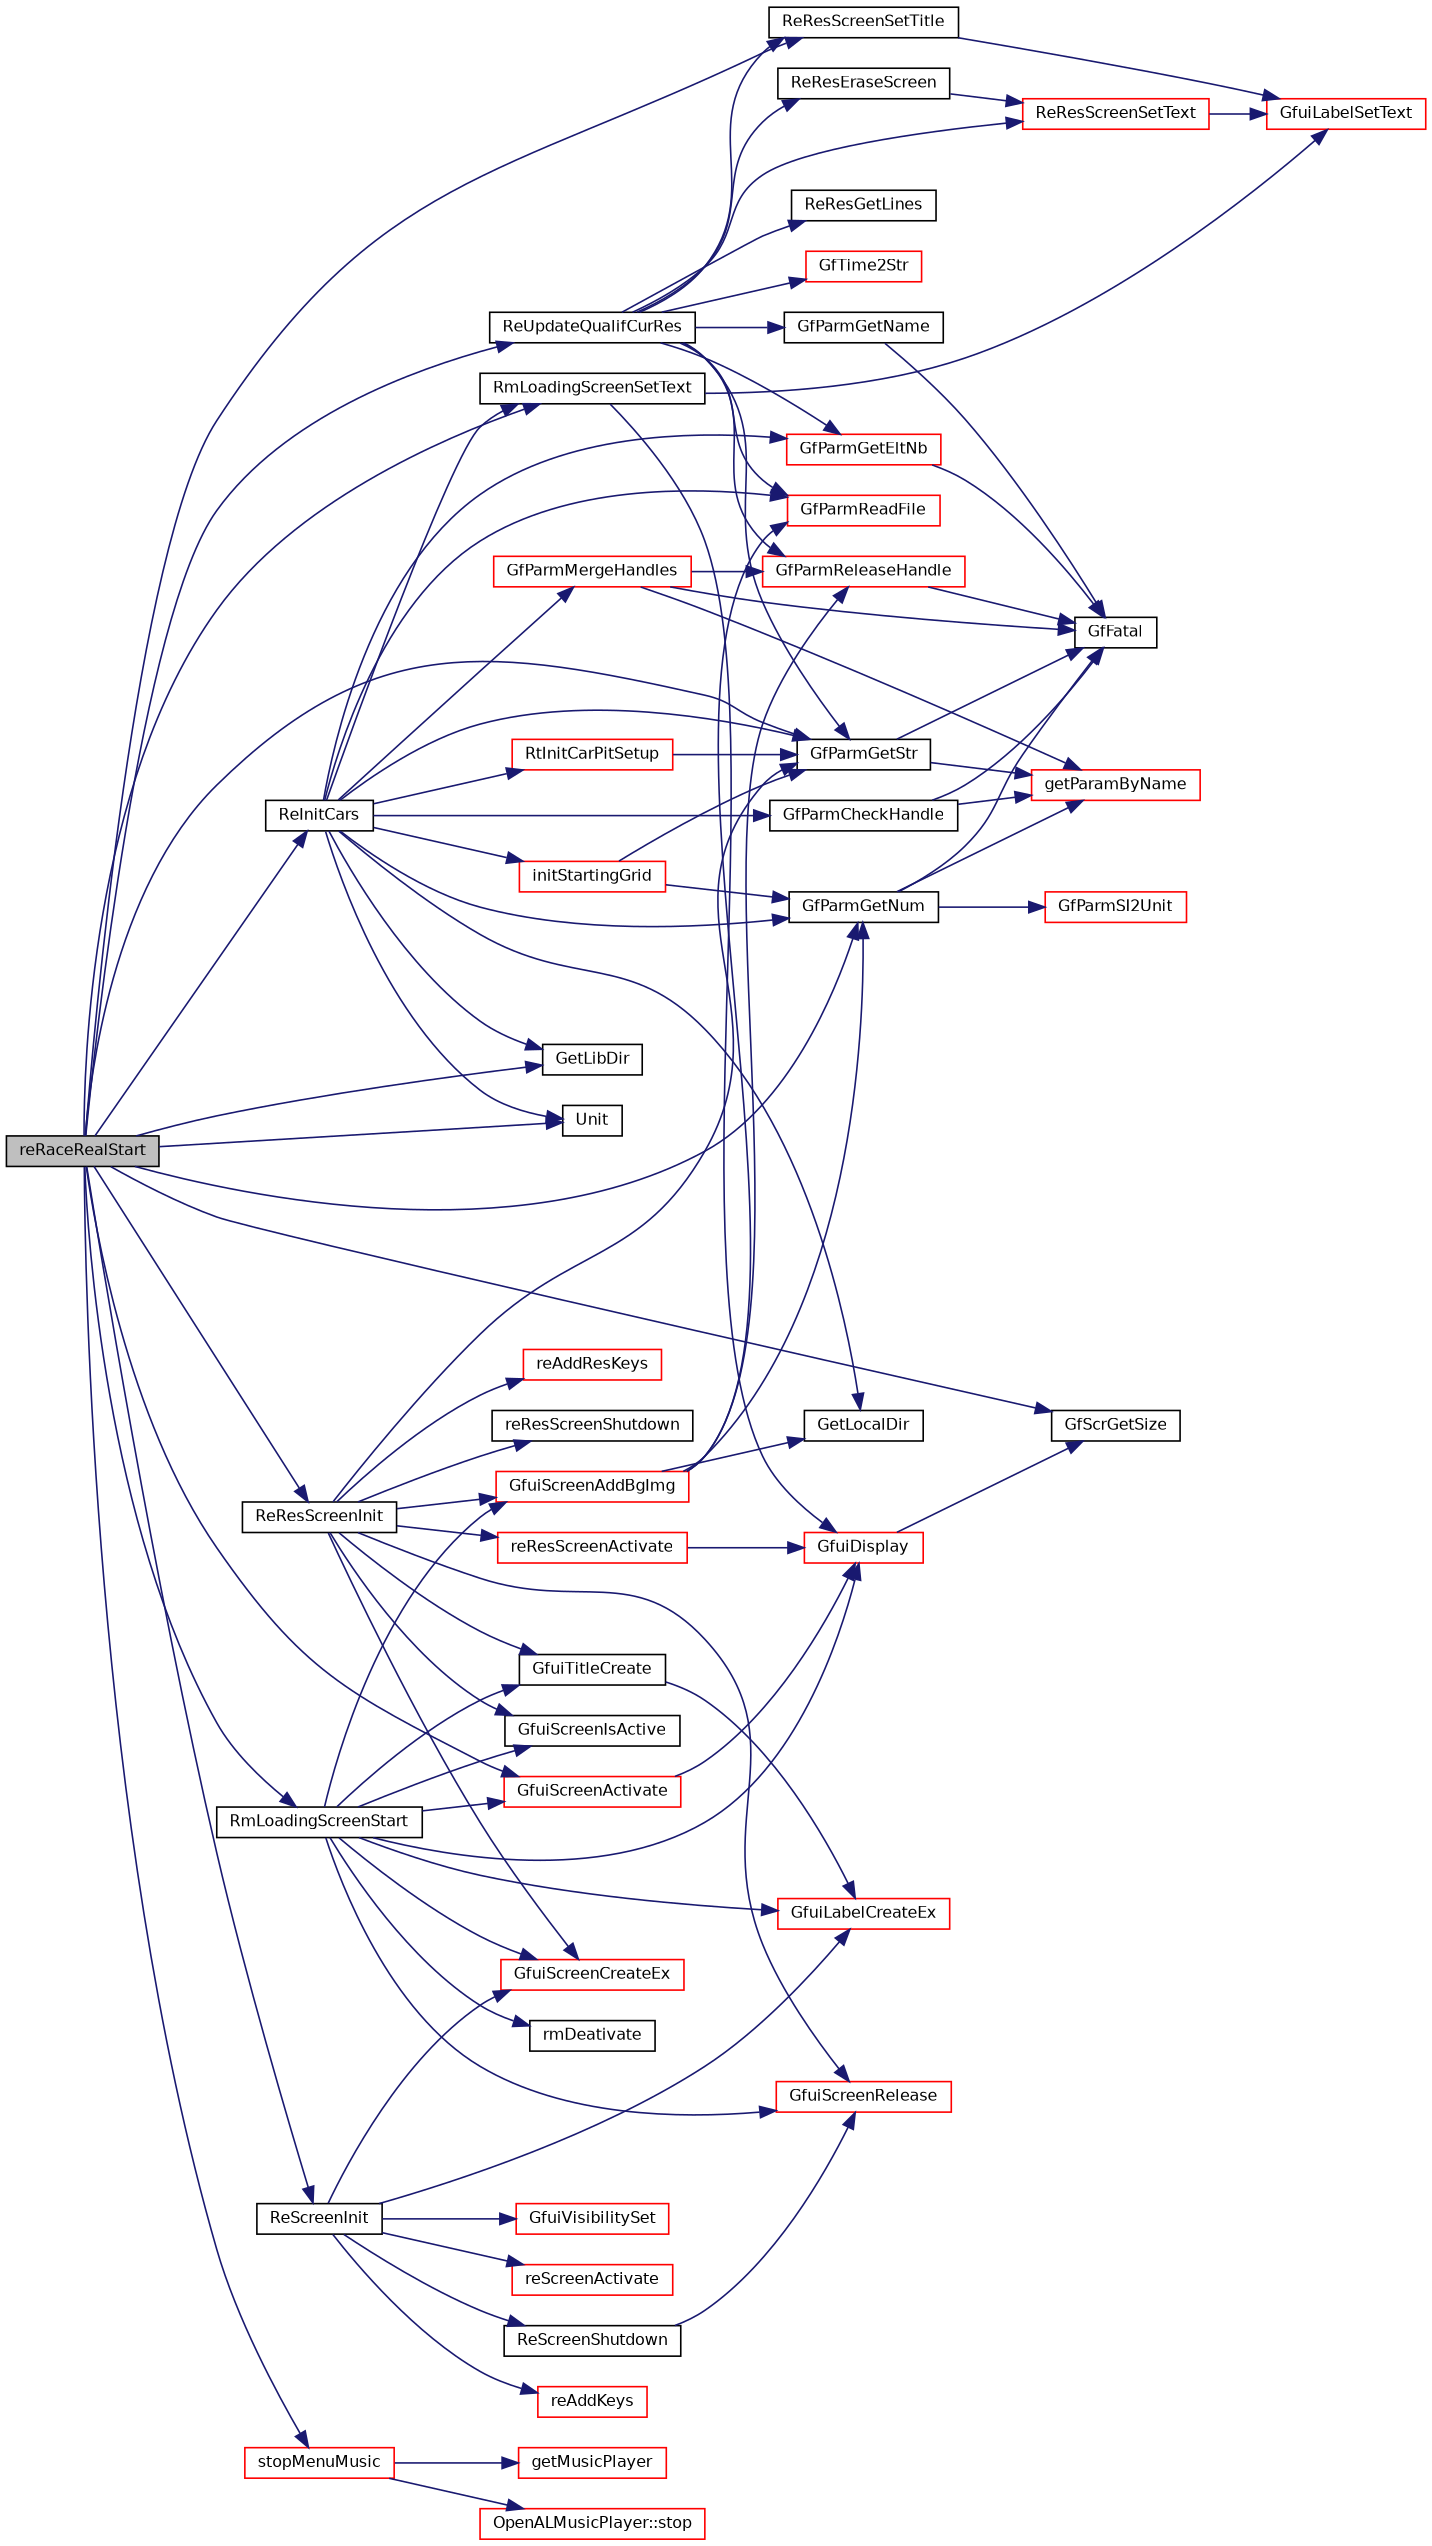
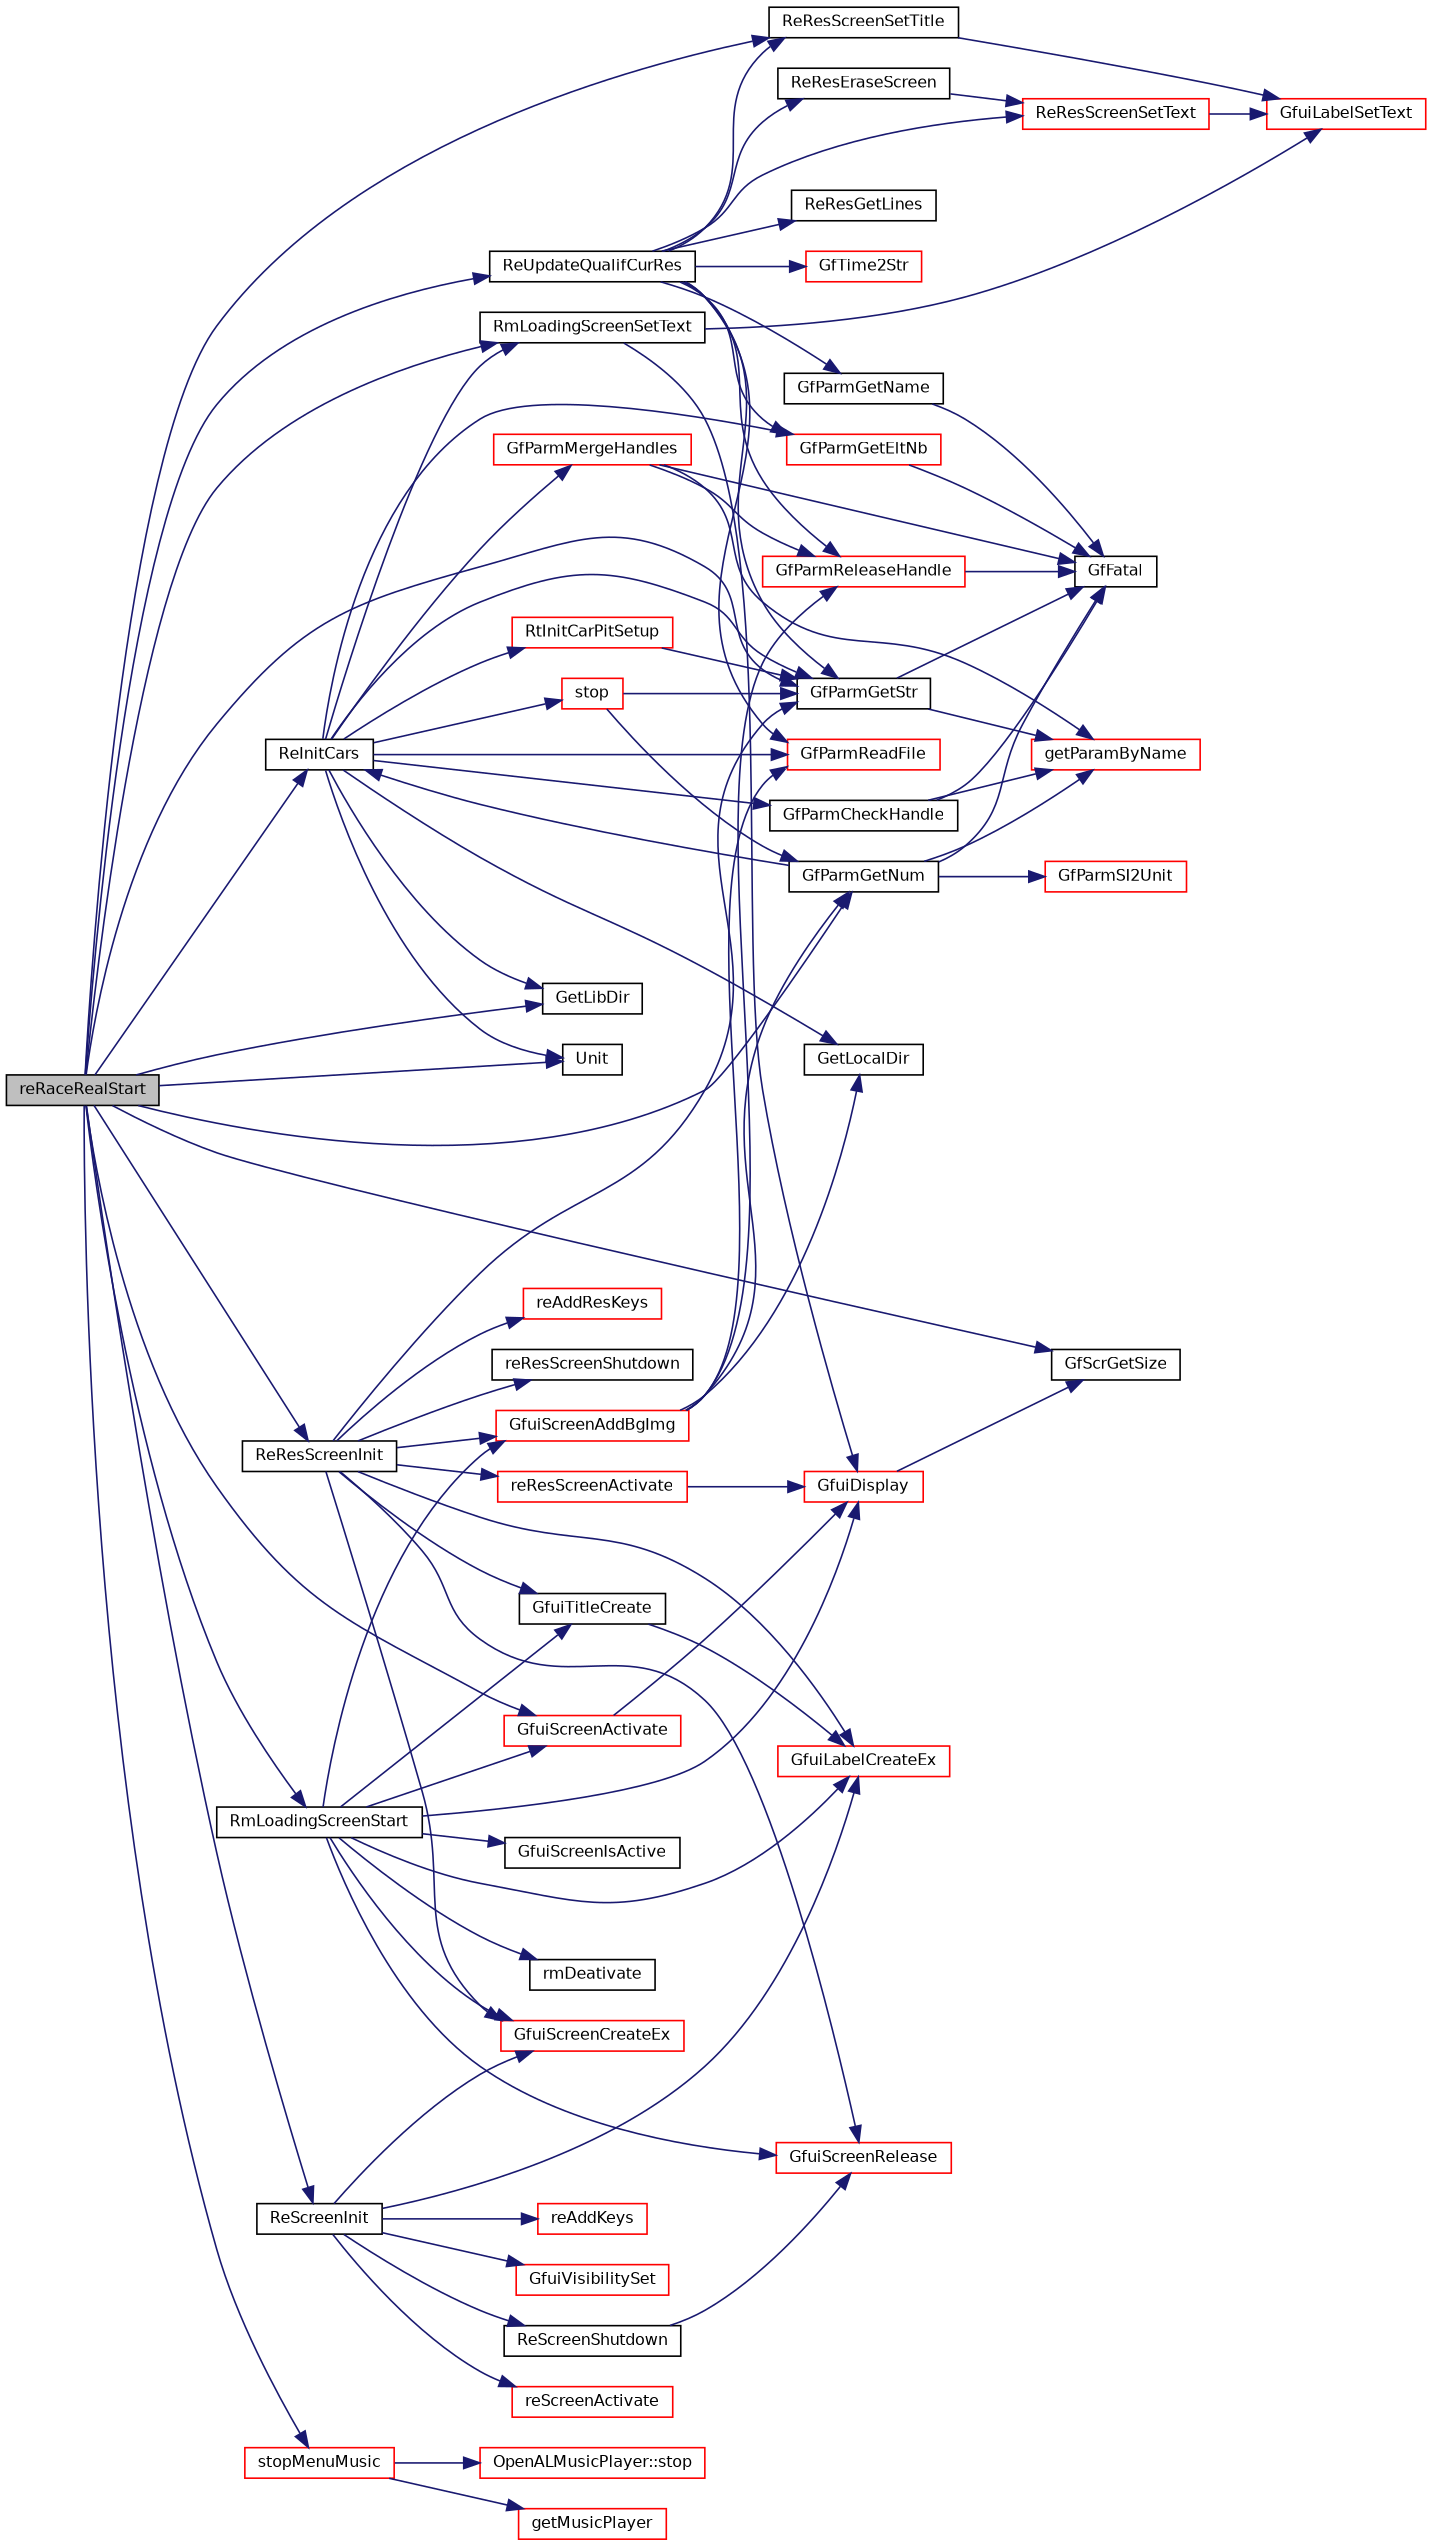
(592, 877) -> (592, 694)
(546, 920) -> (583, 828)
(403, 1632) -> (634, 1547)
